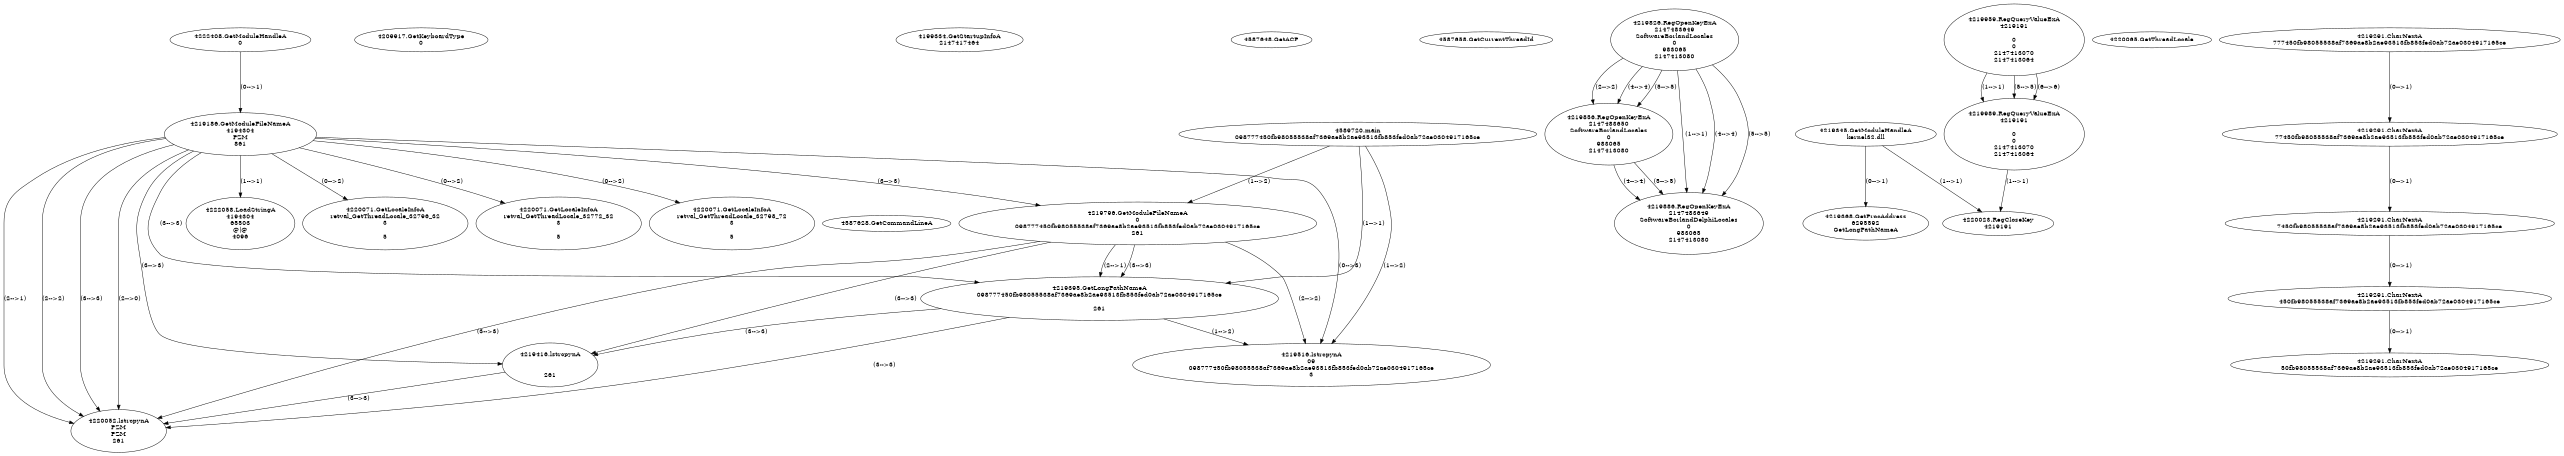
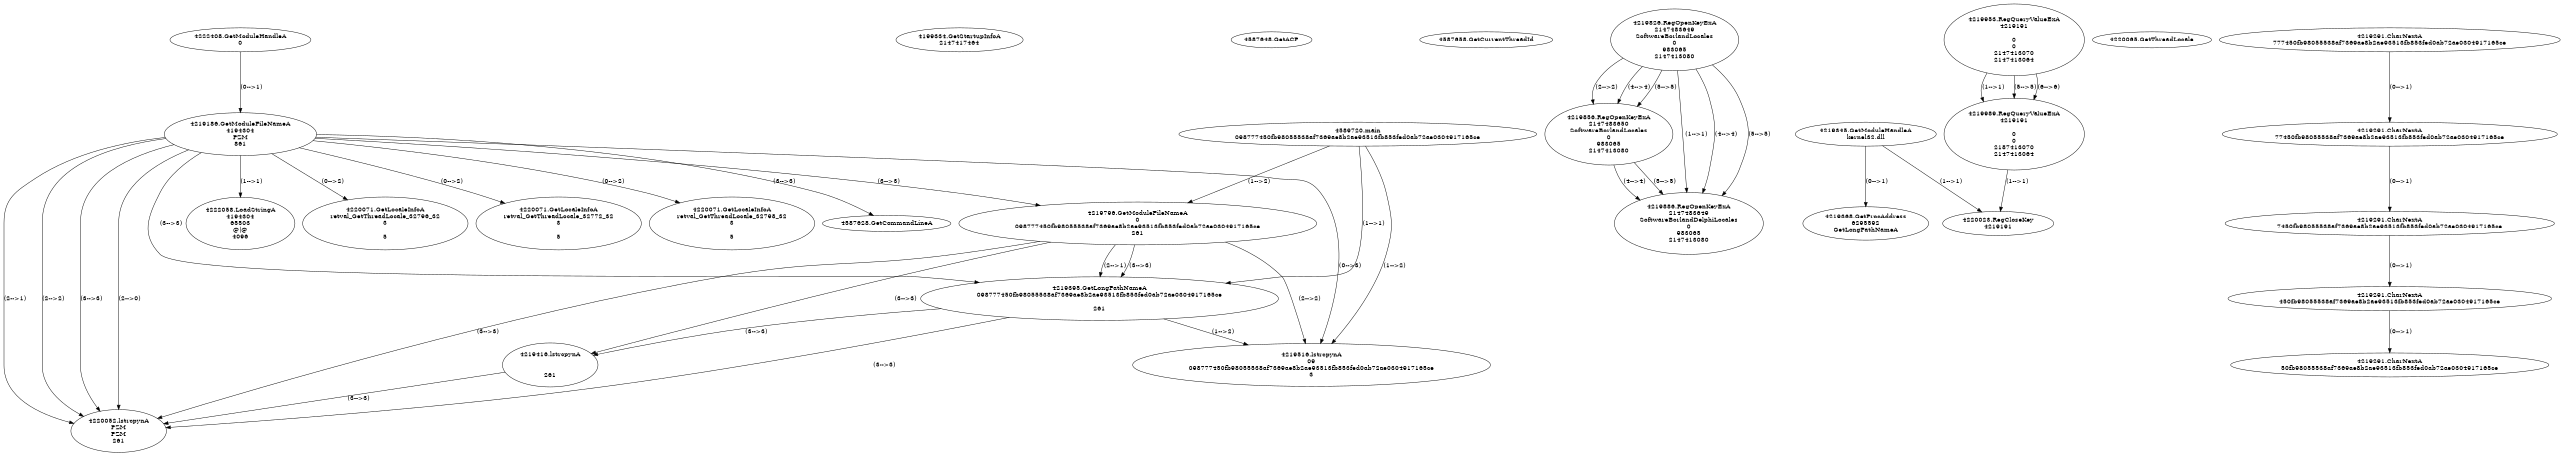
(421, 40) -> none
(2014, 40) -> (2014, 40)
(2014, 134) -> (2014, 134)
(732, 223) -> (732, 223)
(223, 349) -> (597, 153)
